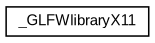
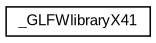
(77, 21) -> (78, 21)
